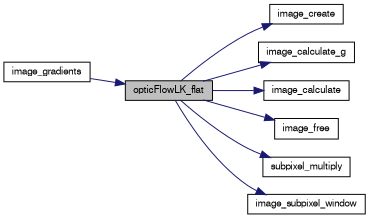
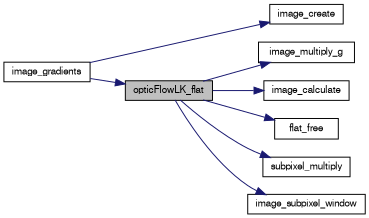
(220, 51) -> (175, 44)
(306, 52) -> (306, 52)
(306, 129) -> (306, 129)
